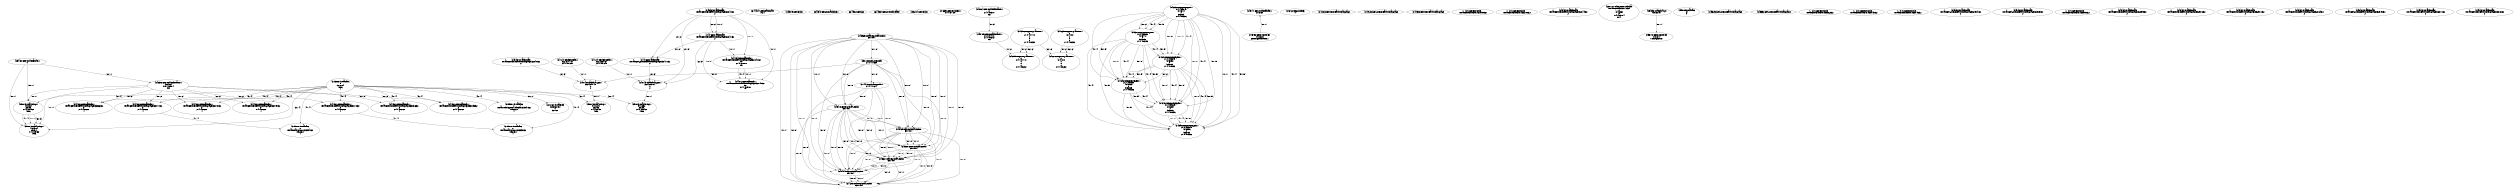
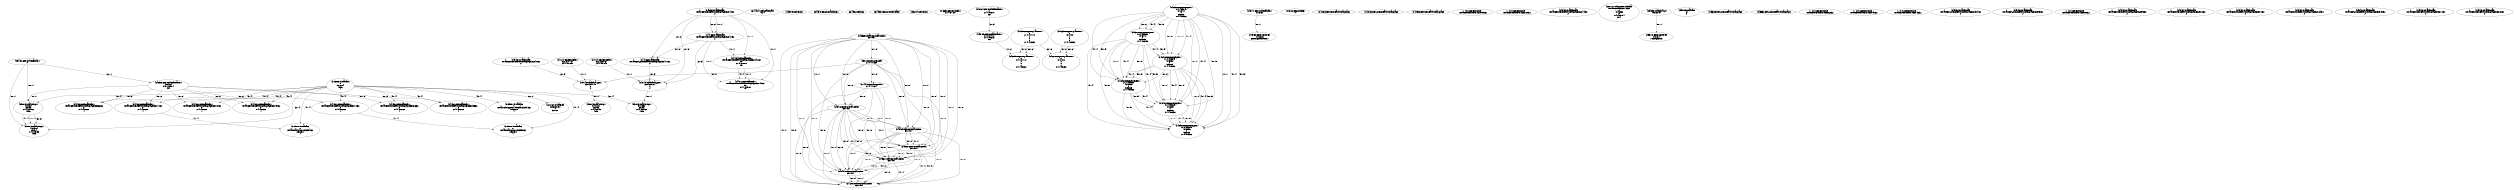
(1261, 24) -> (1255, 23)
(471, 89) -> none
(85, 92) -> none
